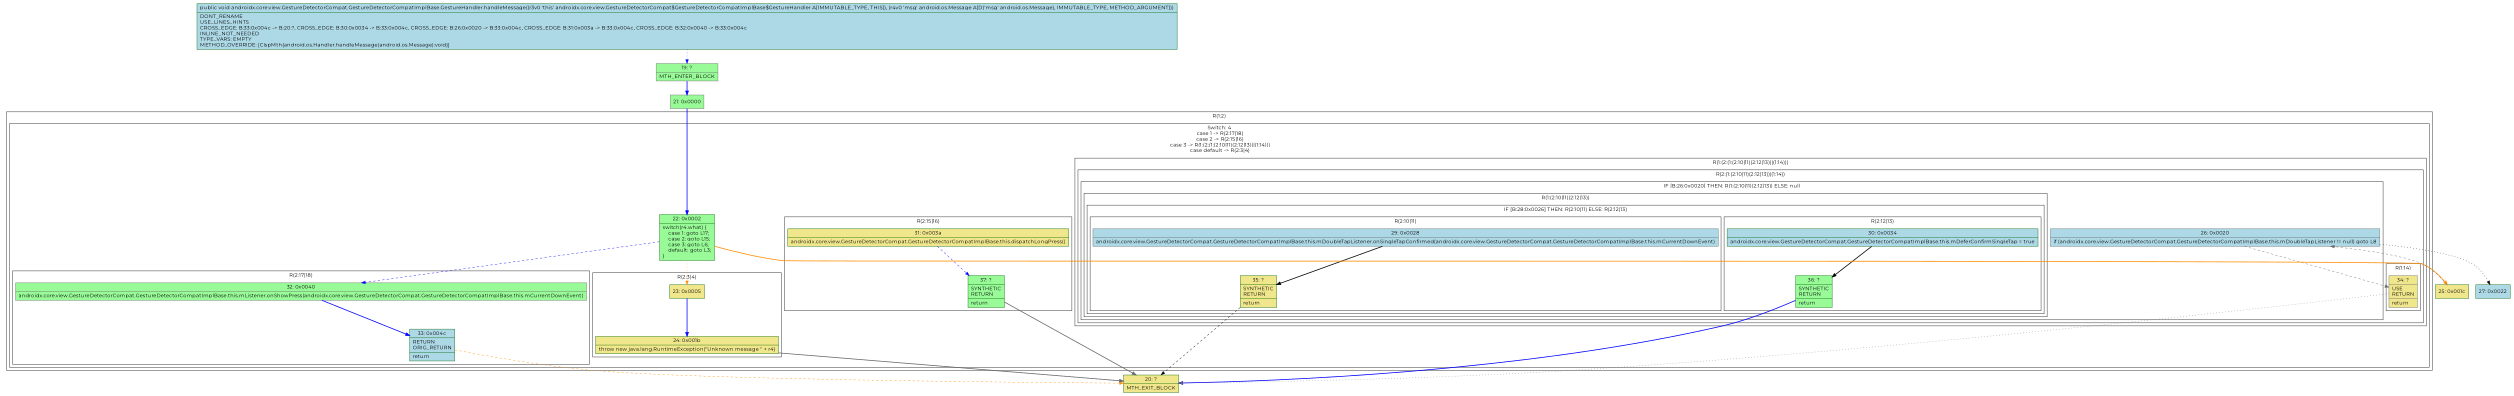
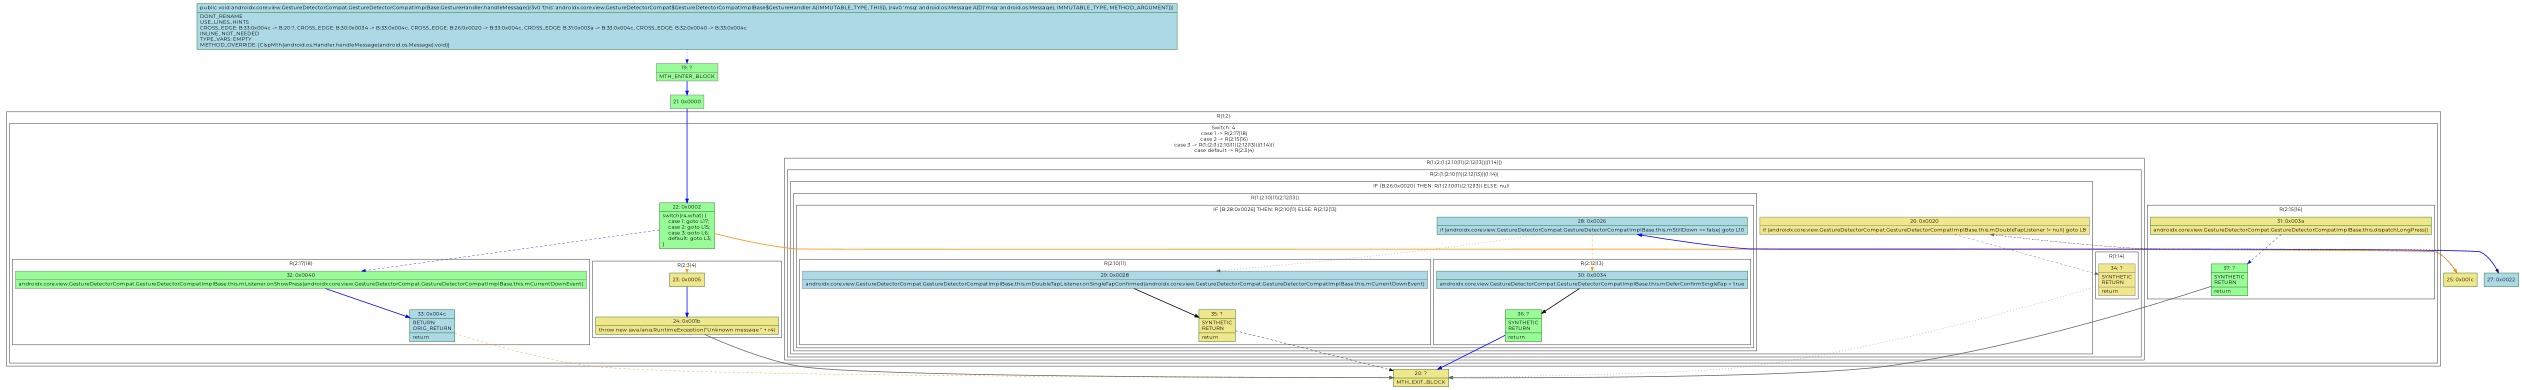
none -> (1592, 226)
(2215, 238) -> (1925, 226)
(2397, 289) -> (2117, 277)
